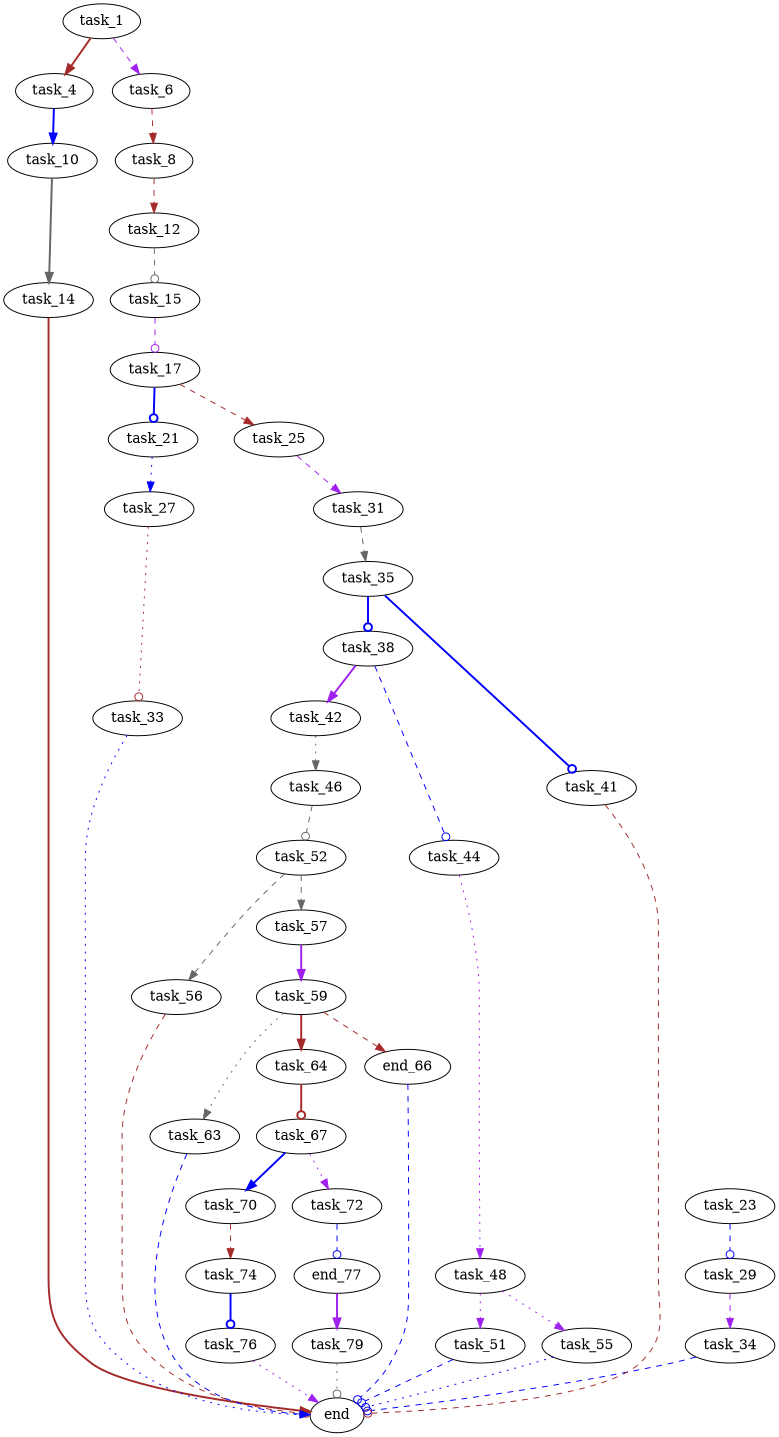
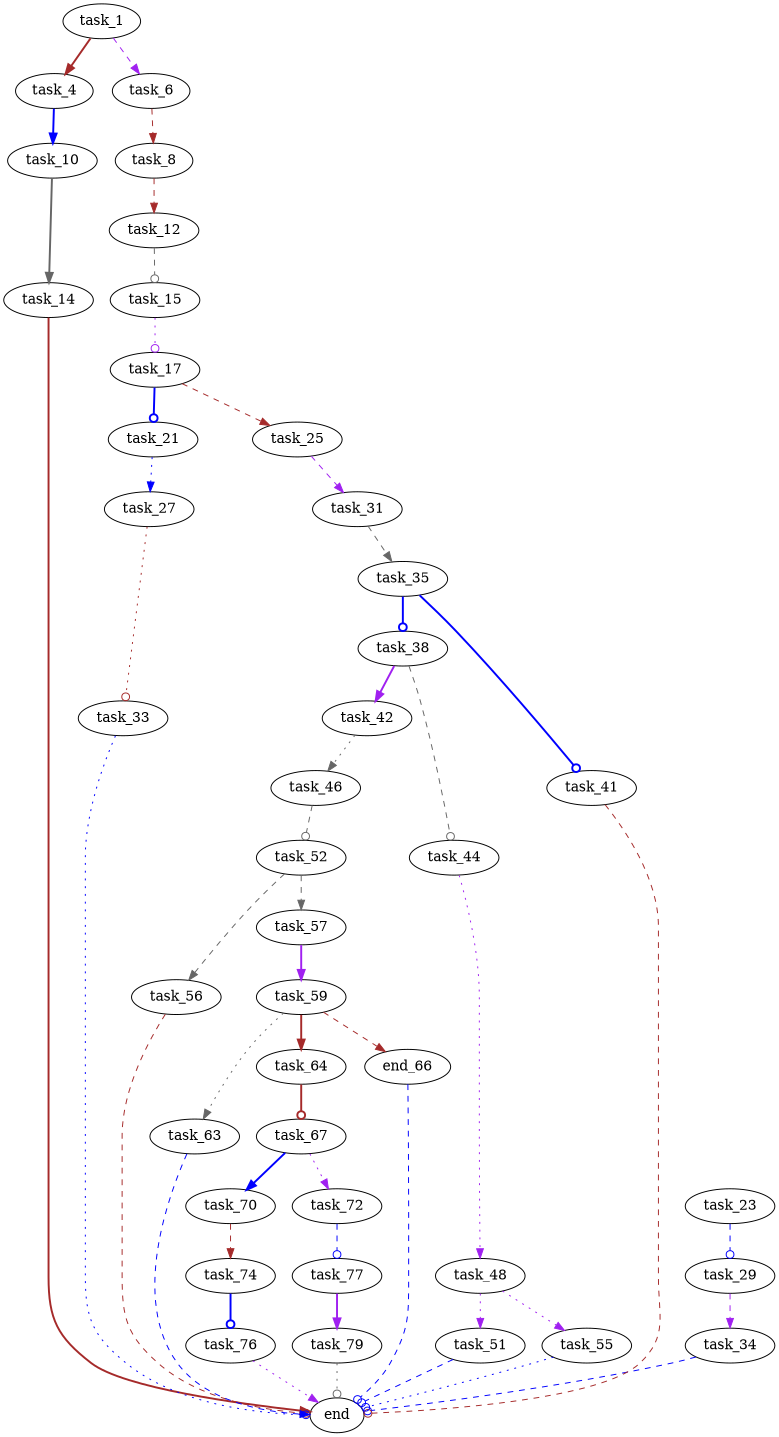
(155, 331) -> (155, 331)
(410, 750) -> (432, 749)
(85, 1144) -> (85, 1147)
(337, 1276) -> (337, 1276)
